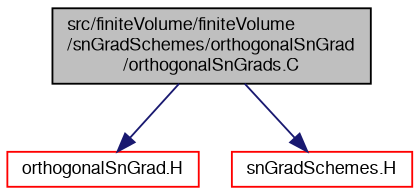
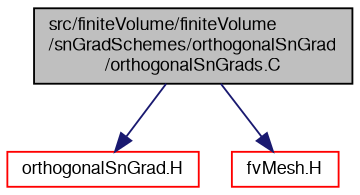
(322, 169) -> (285, 169)
